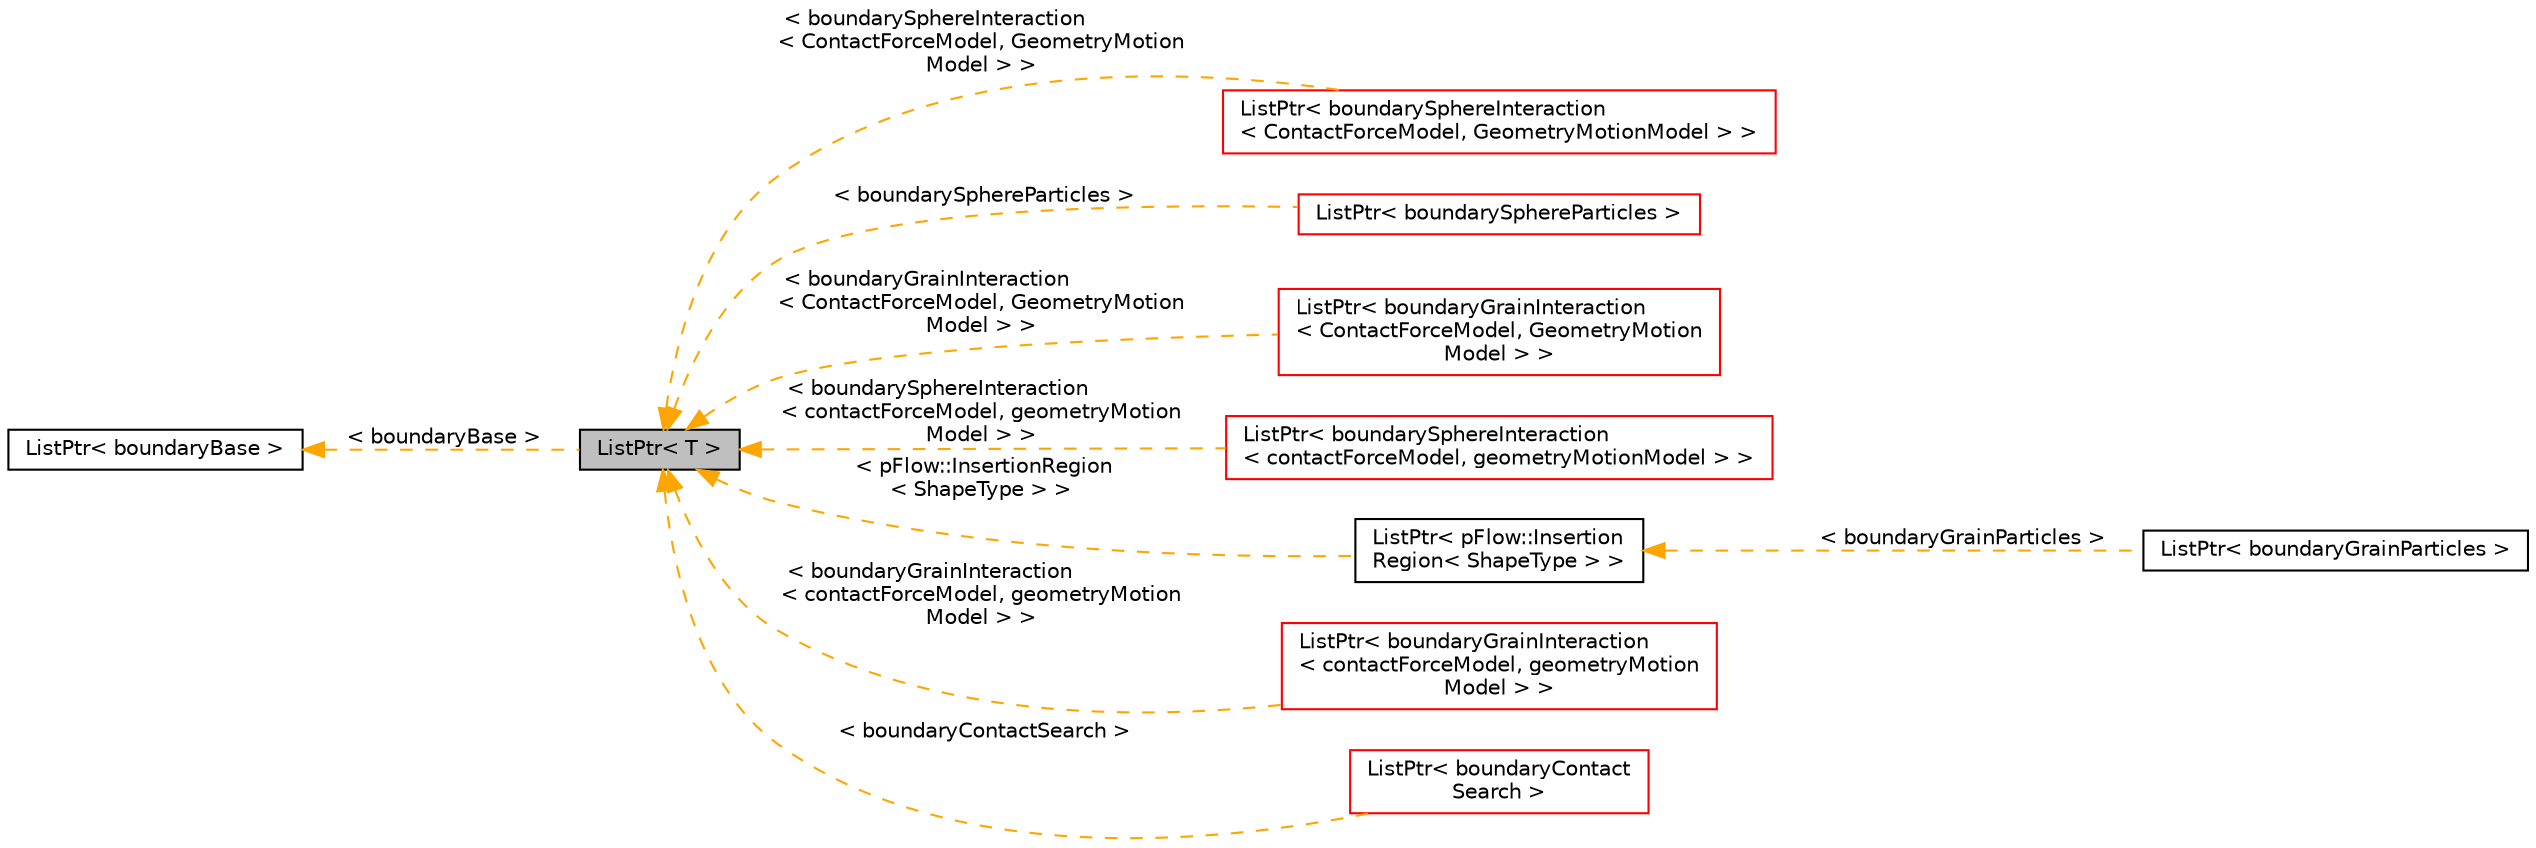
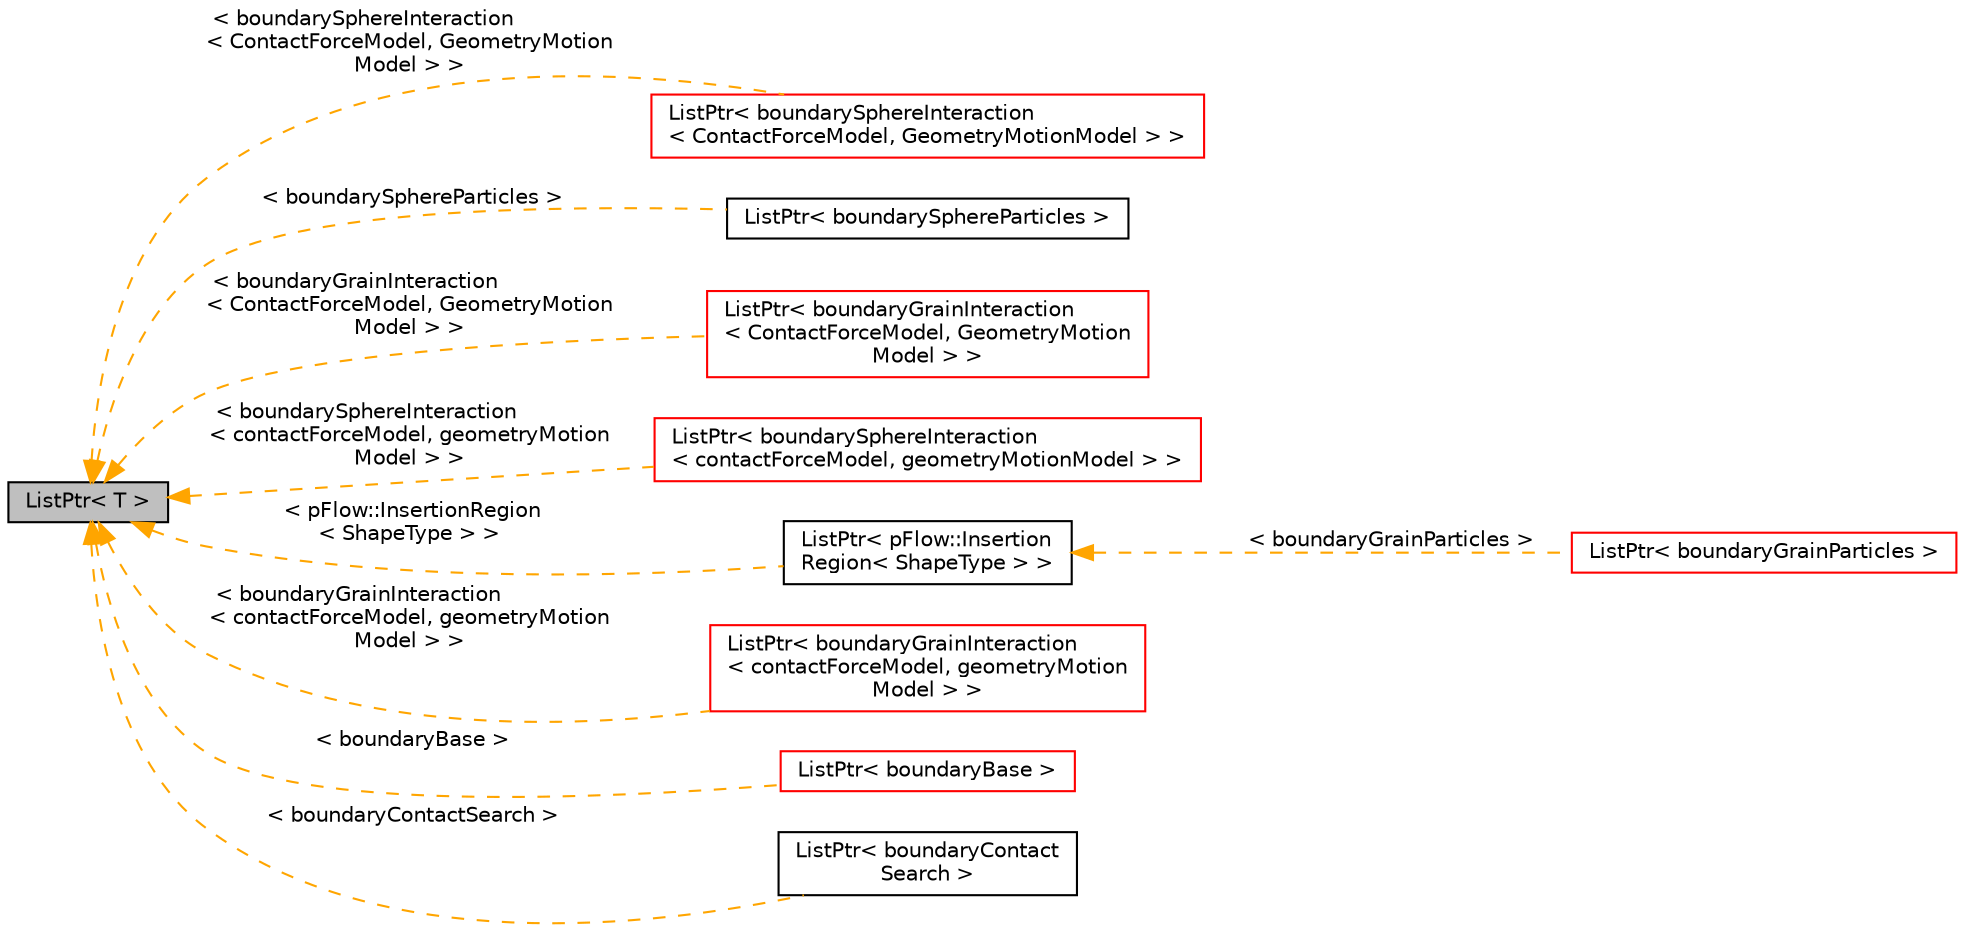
(1499, 214) -> (928, 219)
(156, 450) -> (928, 771)
(452, 450) -> (369, 792)
(2336, 551) -> (1764, 553)
(1499, 782) -> (928, 864)
